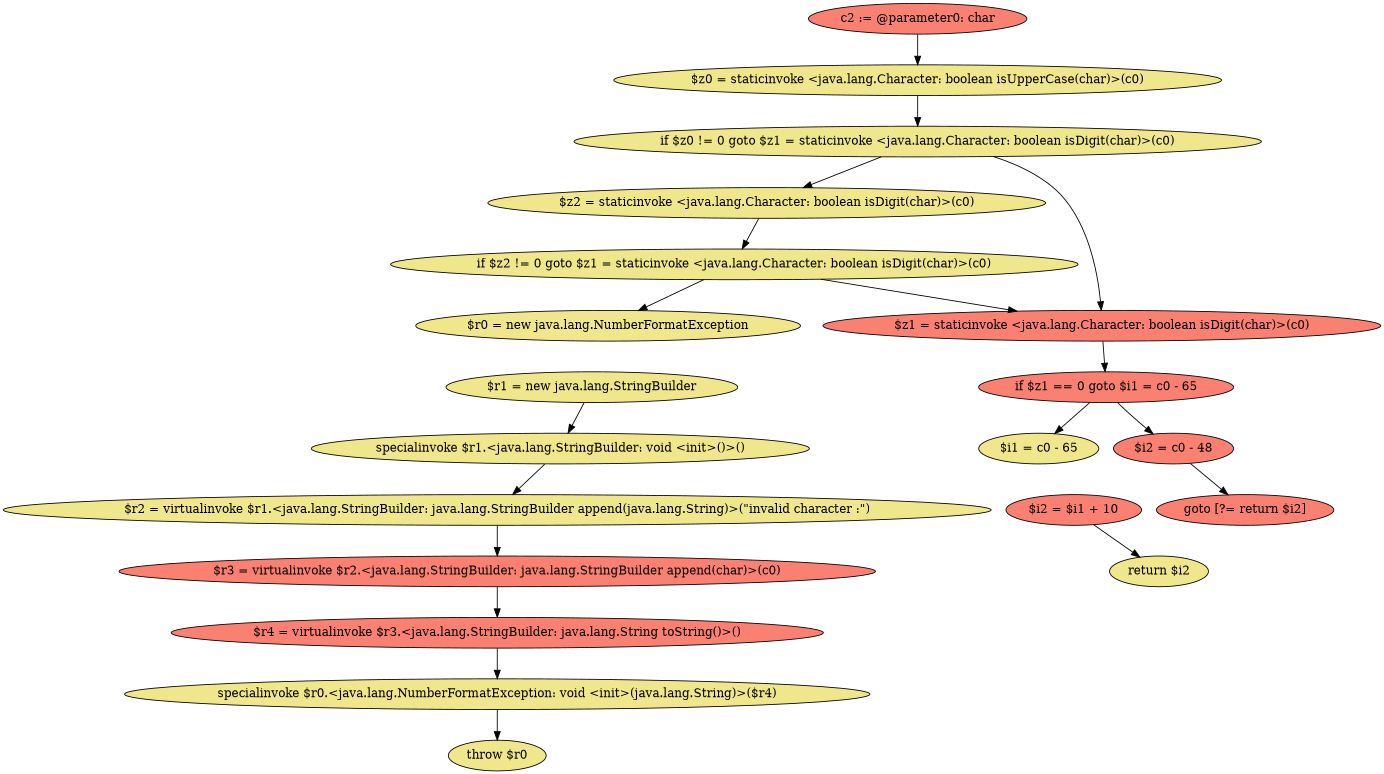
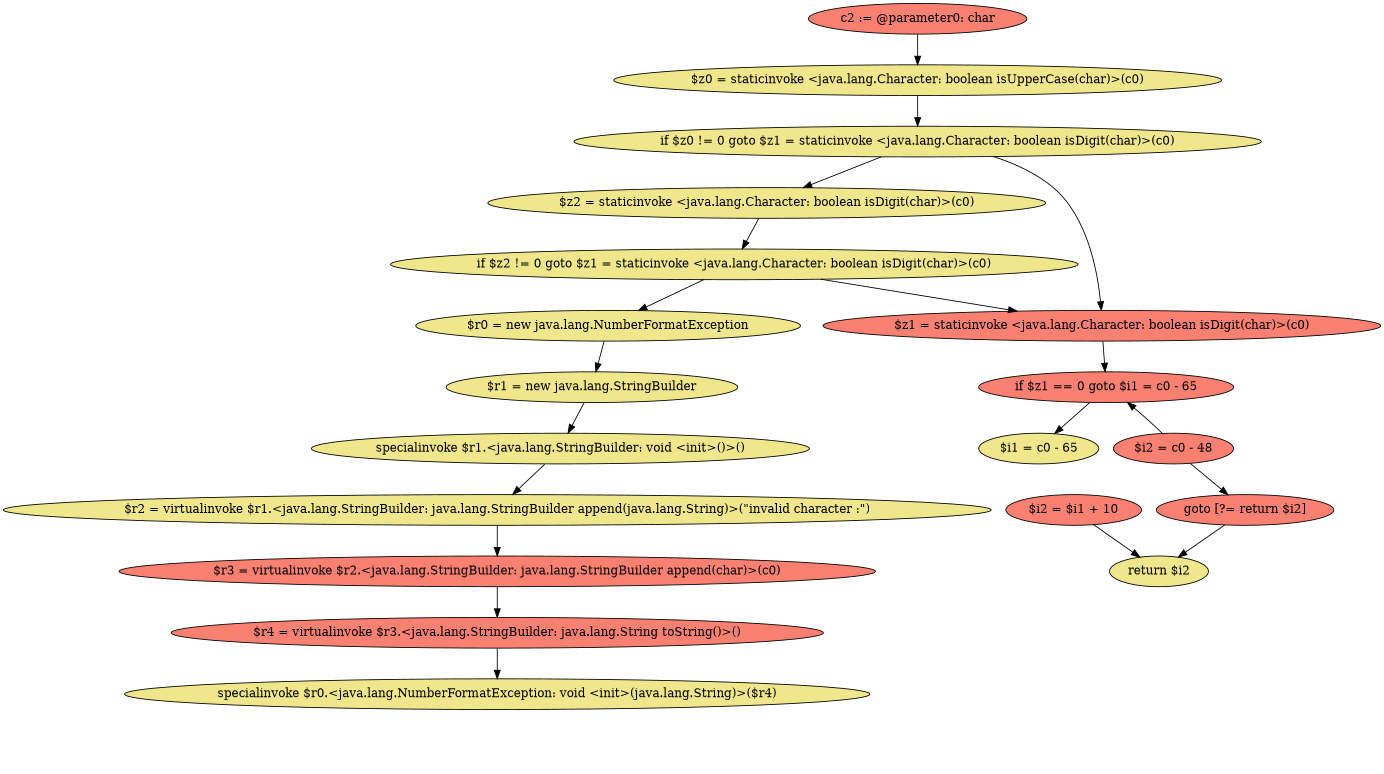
none -> (601, 352)
(1132, 416) -> (1148, 420)
none -> (1205, 539)
(497, 756) -> none
